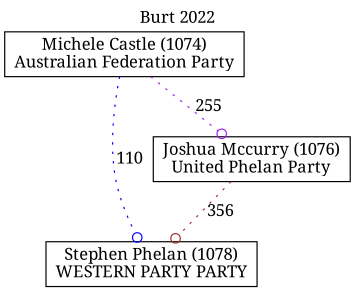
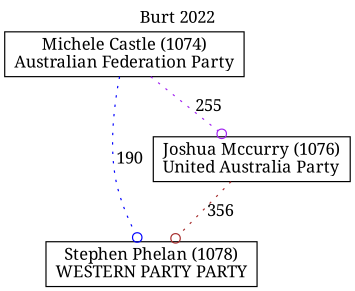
(130, 159) -> (130, 159)
(252, 159) -> (252, 159)
